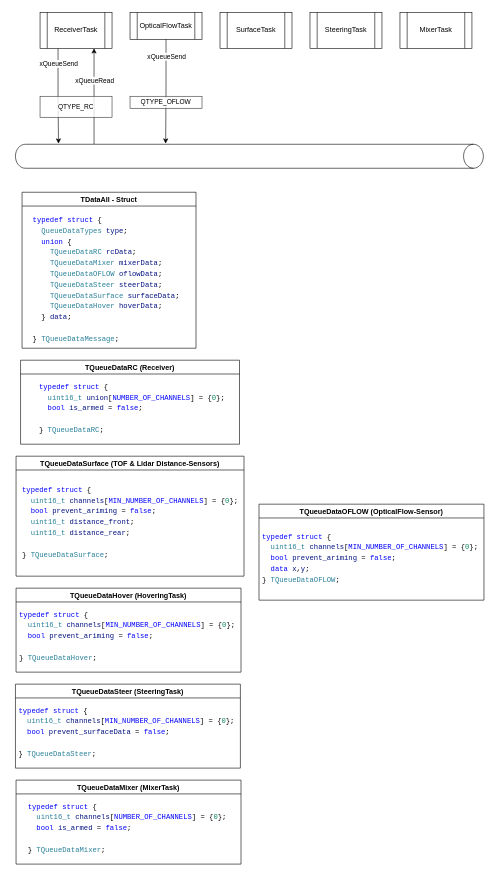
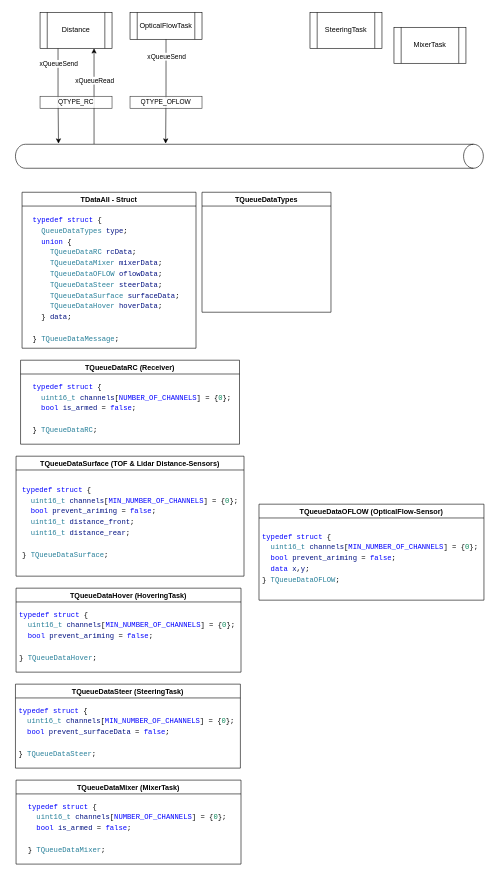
(76, 30) -> (76, 30)
(256, 30) -> none
(436, 30) -> (430, 45)
(76, 107) -> (76, 102)
none -> (266, 252)
(132, 408) -> (132, 408)
